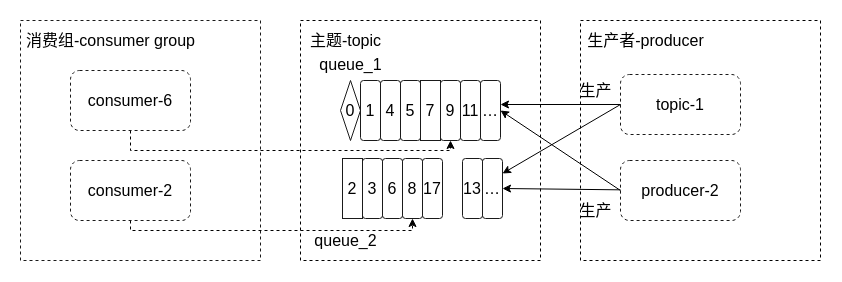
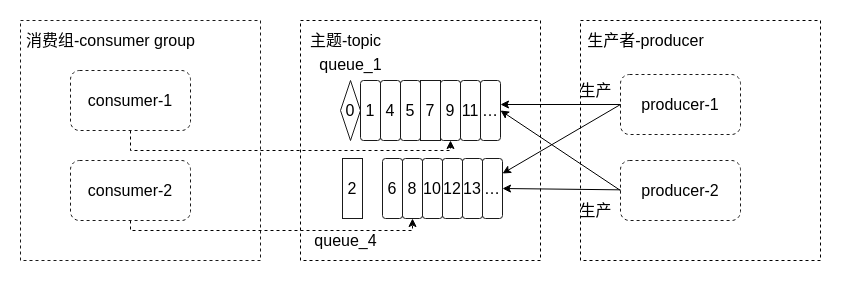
(131, 101) -> (131, 101)
(681, 105) -> (681, 105)
(373, 189) -> none
(433, 189) -> (433, 189)
none -> (453, 189)
(346, 241) -> (346, 241)
